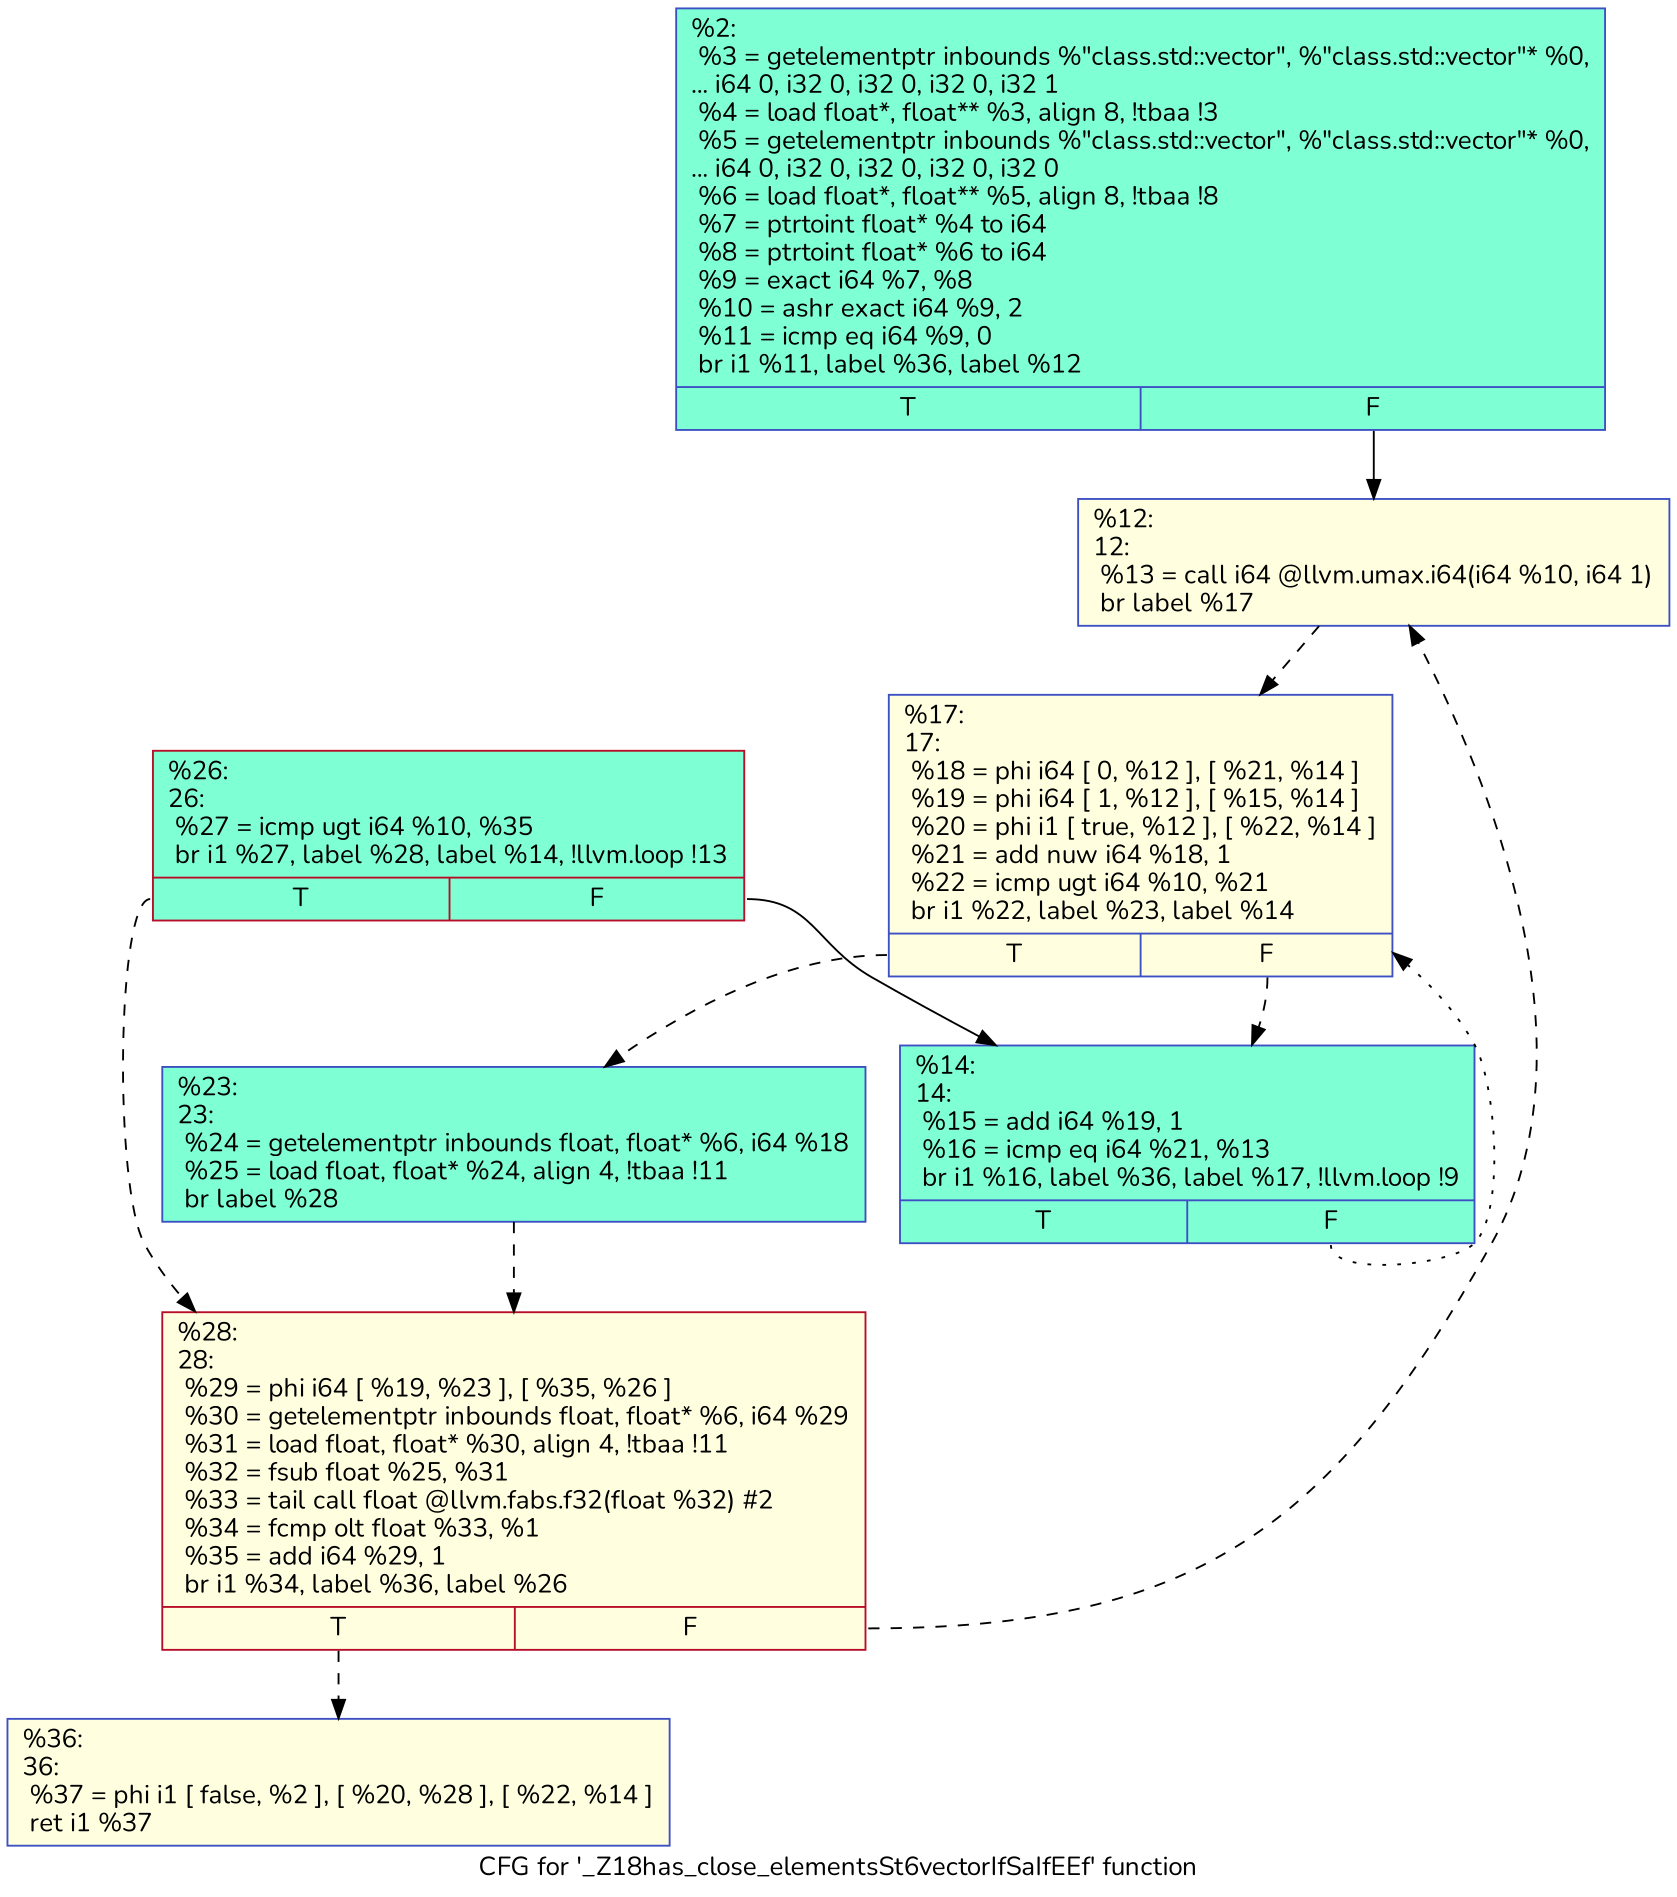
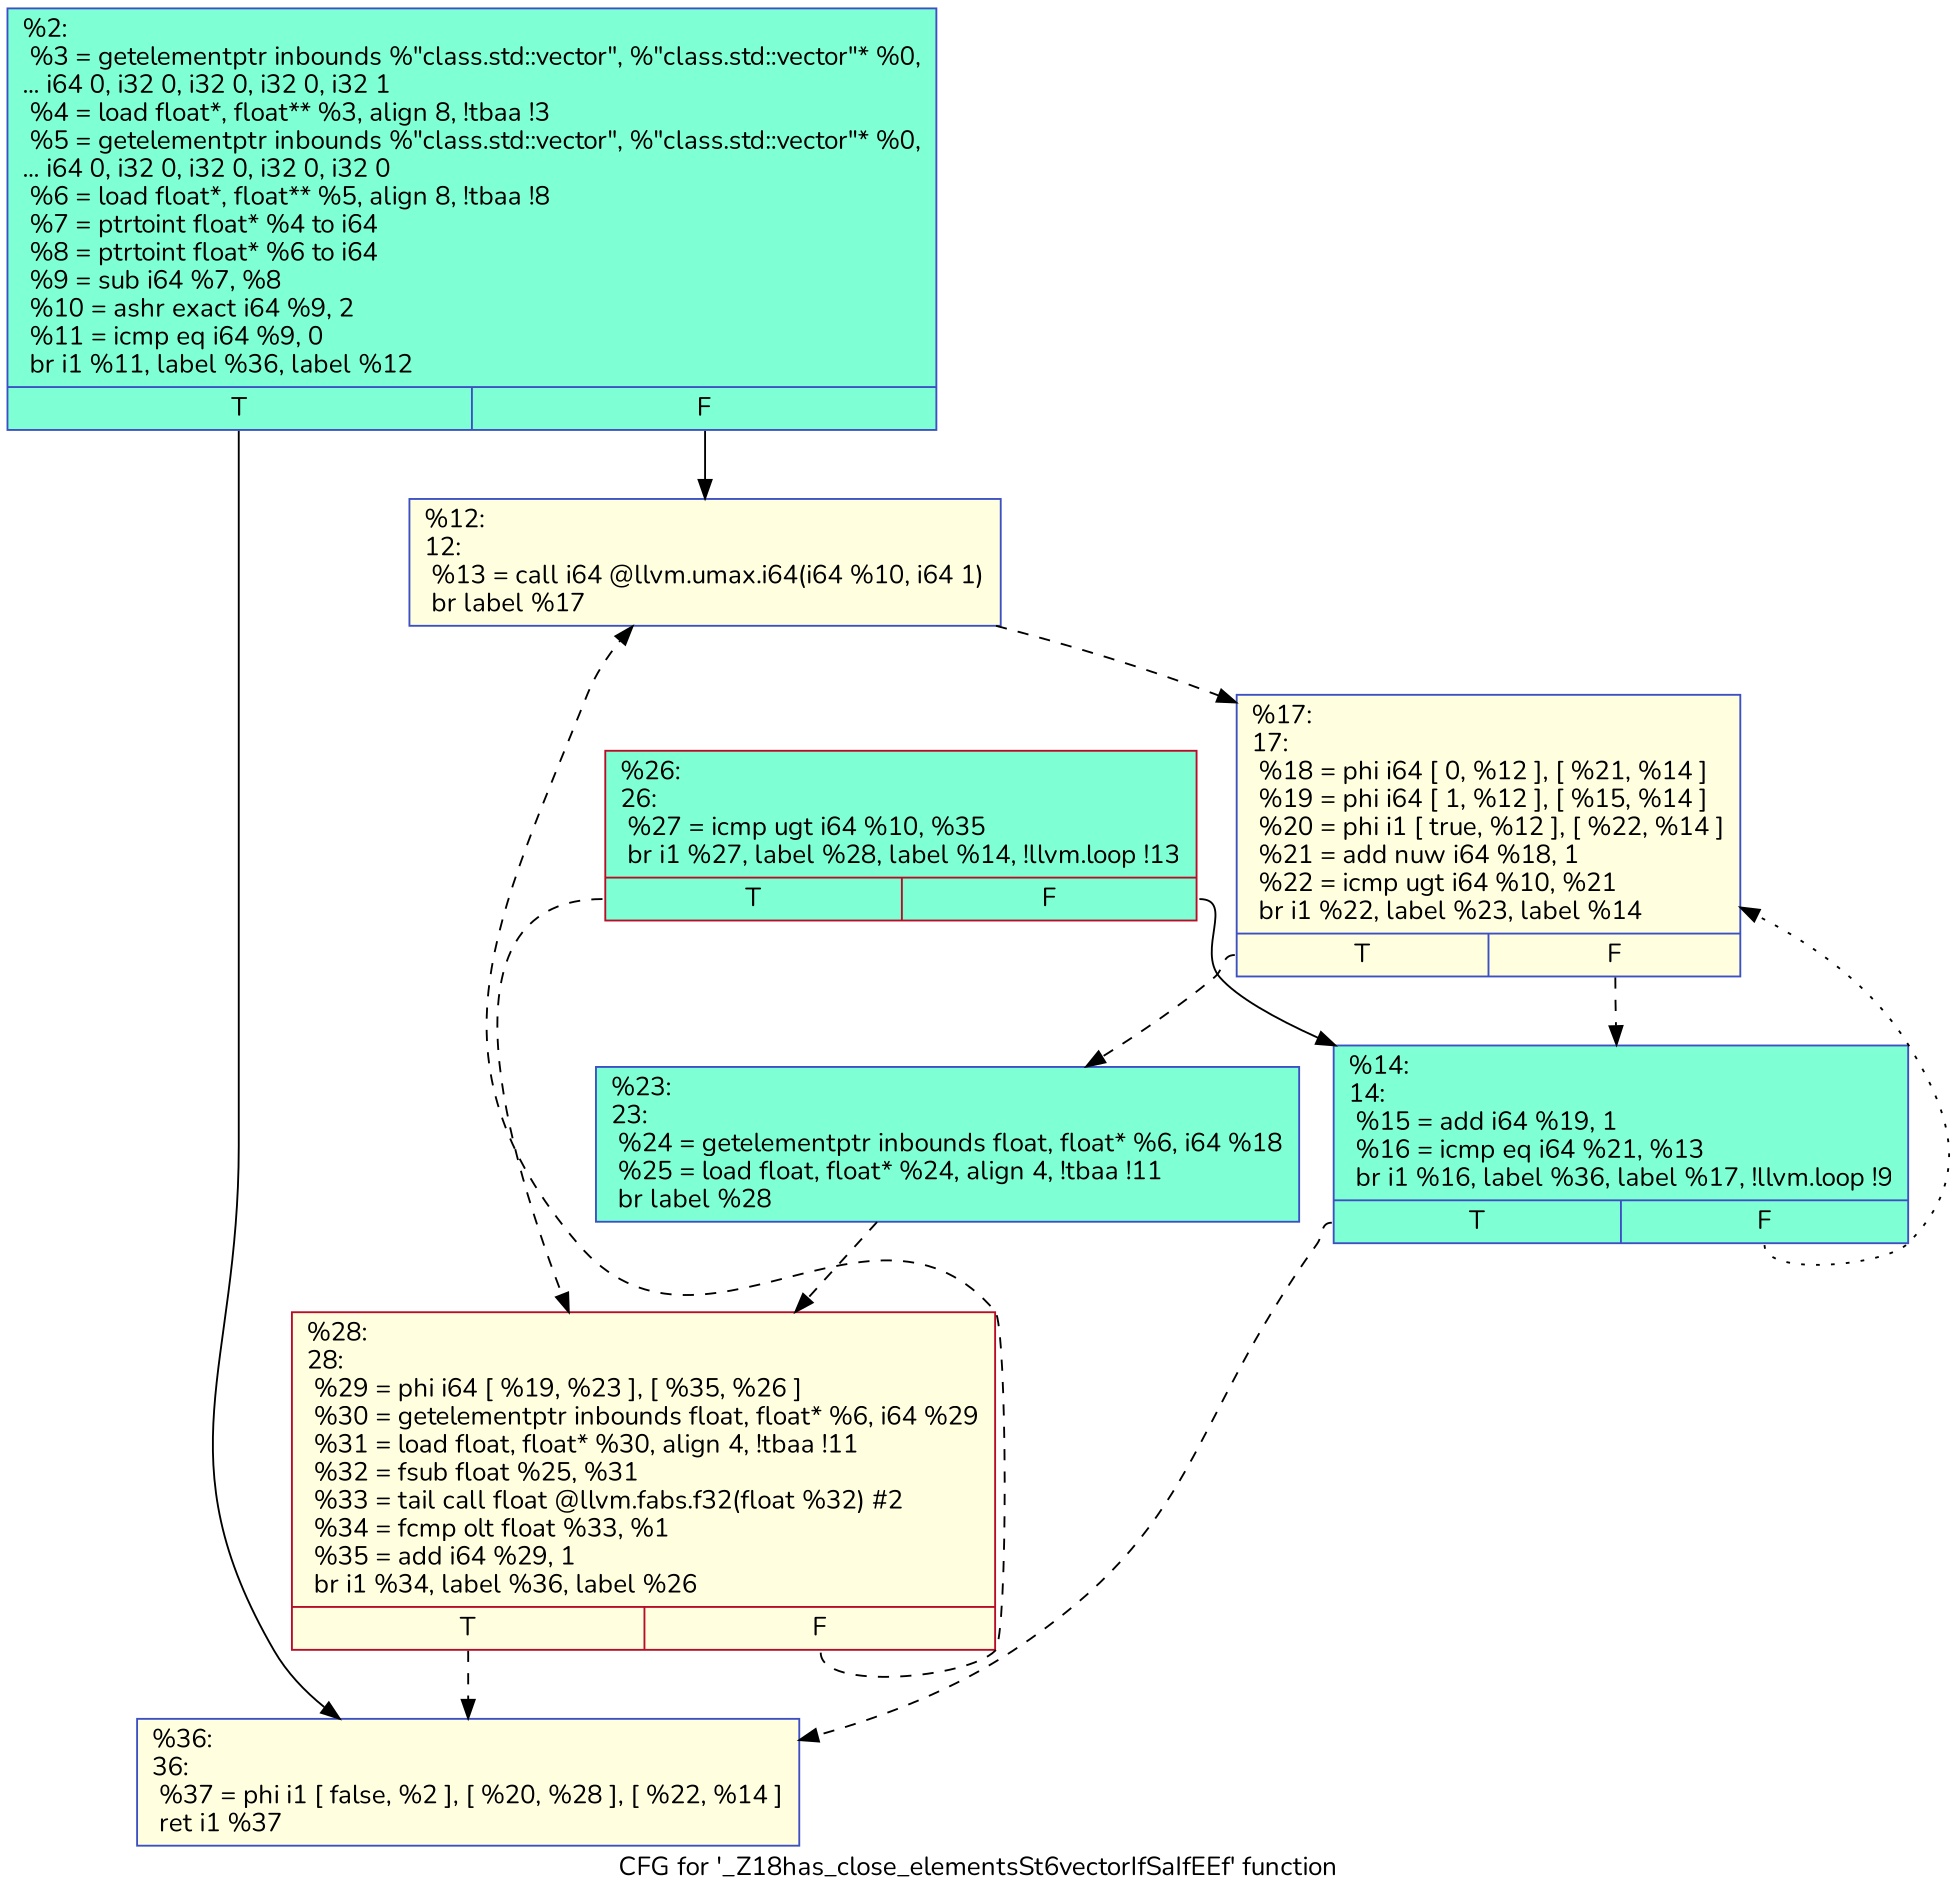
(832, 281) -> (152, 281)
none -> (239, 1085)
none -> (1136, 1543)
